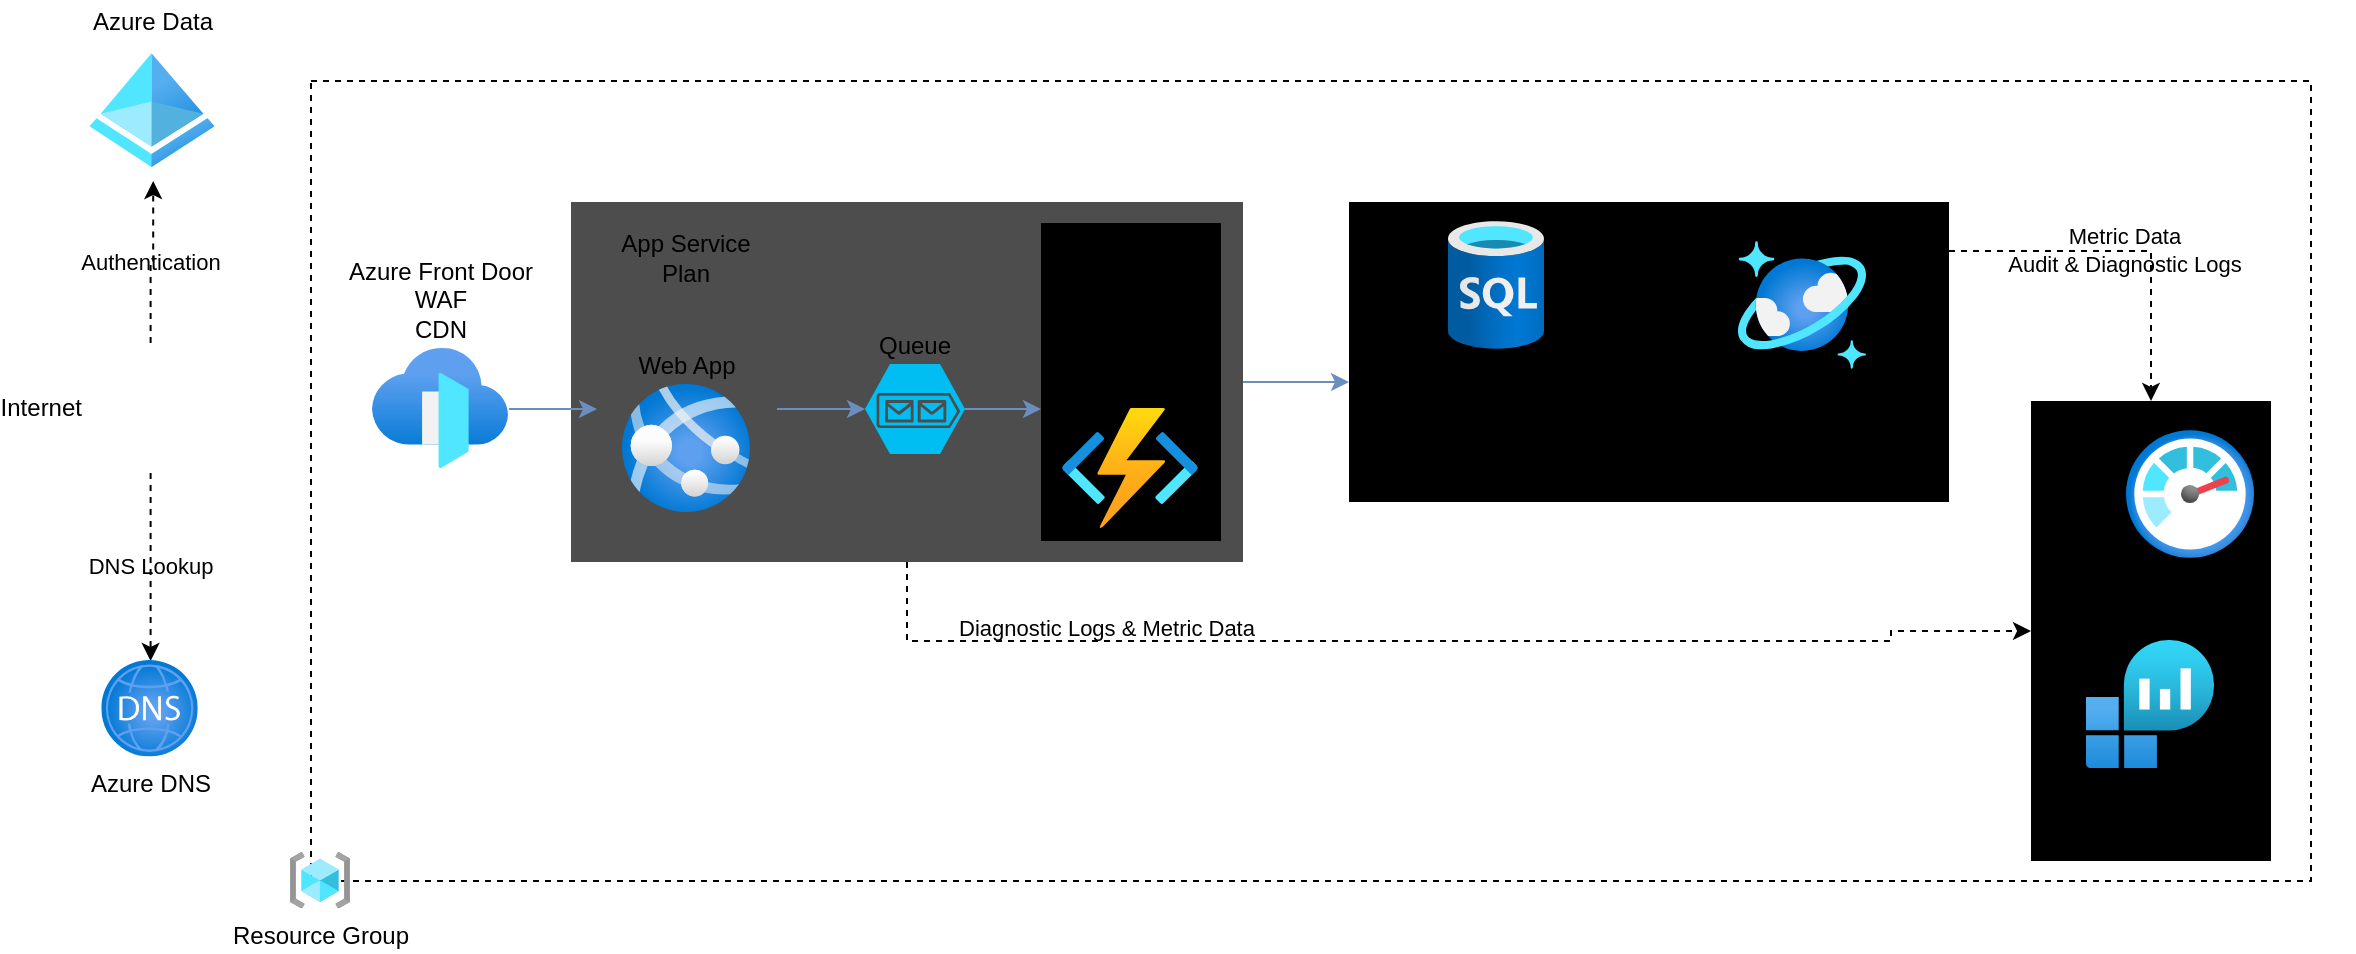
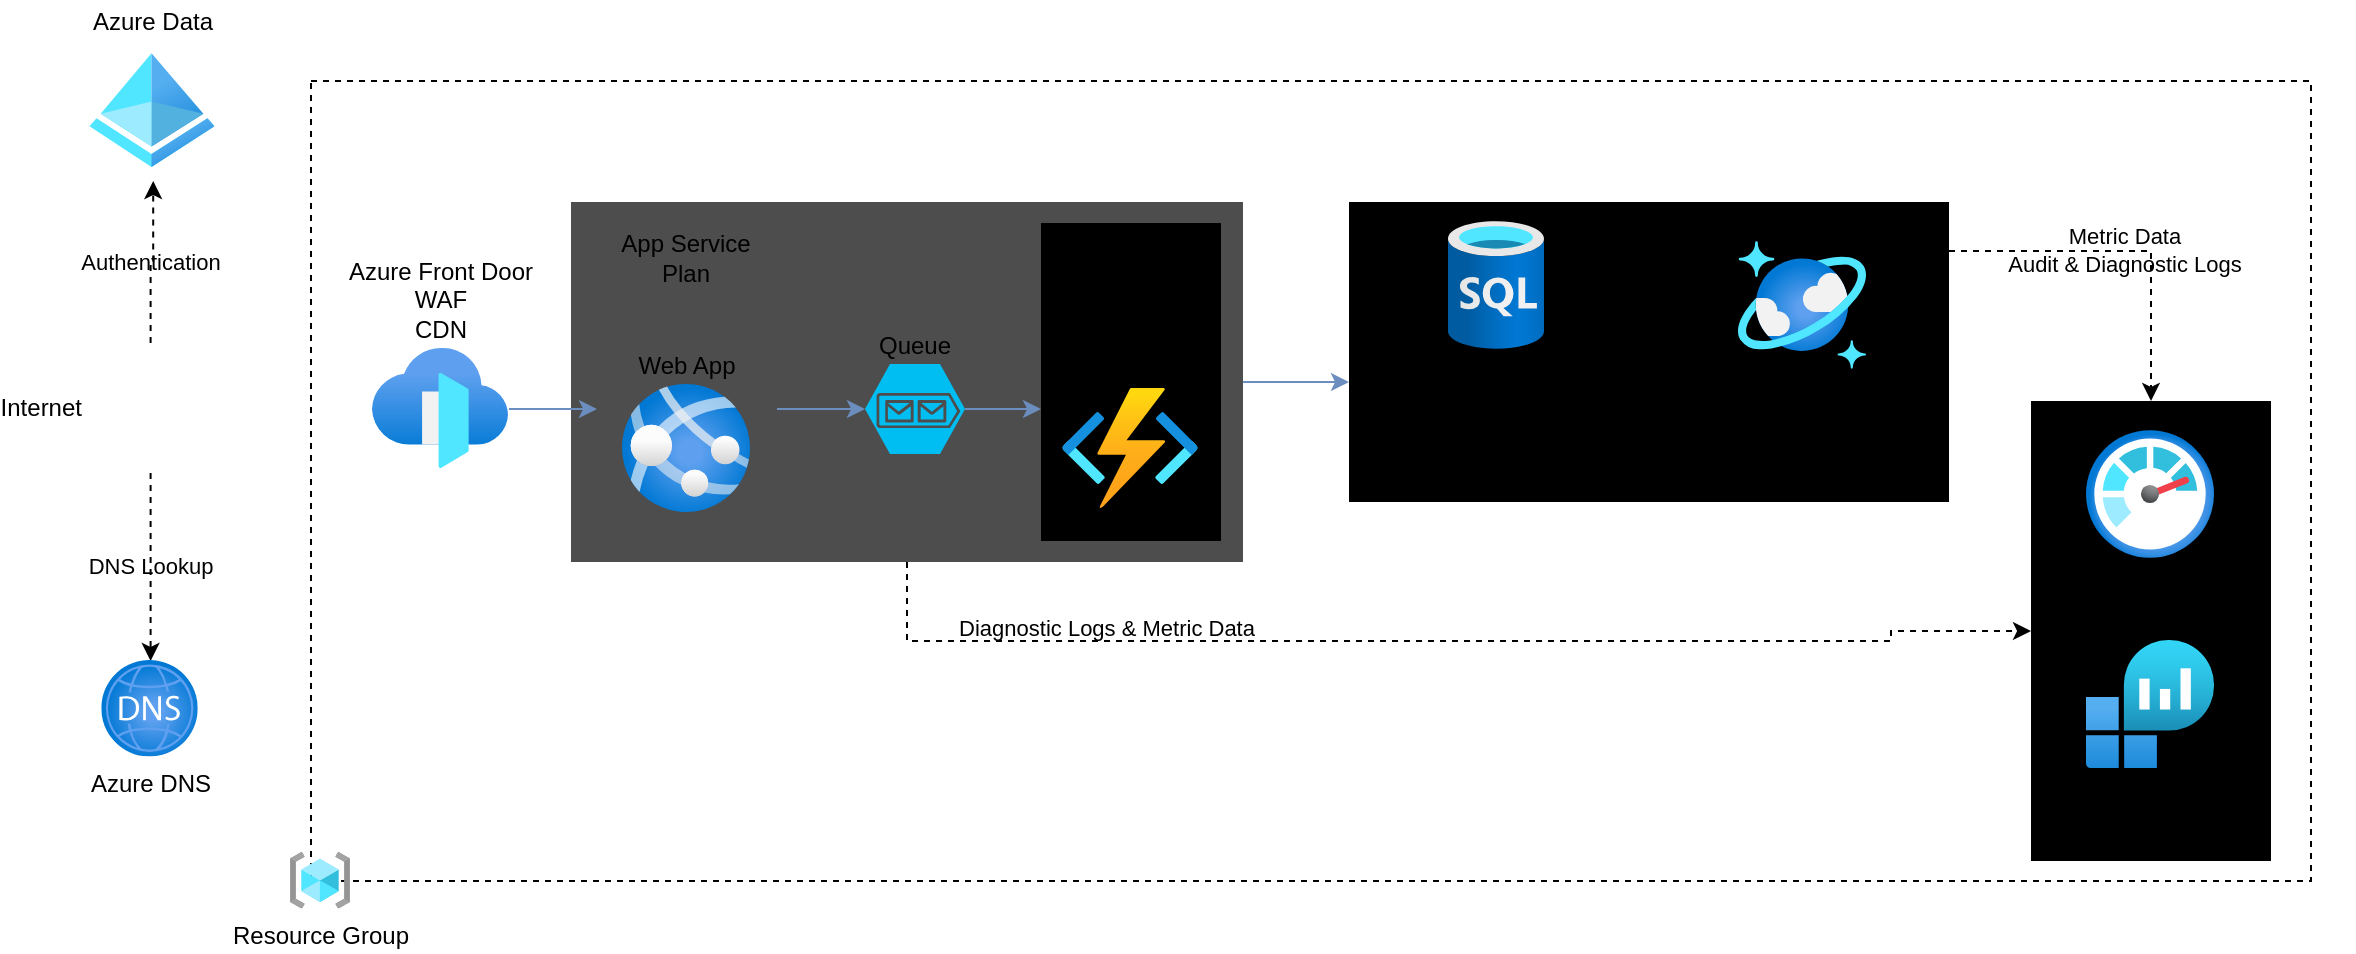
(1131, 469) -> (1131, 449)
(2191, 495) -> (2151, 495)
